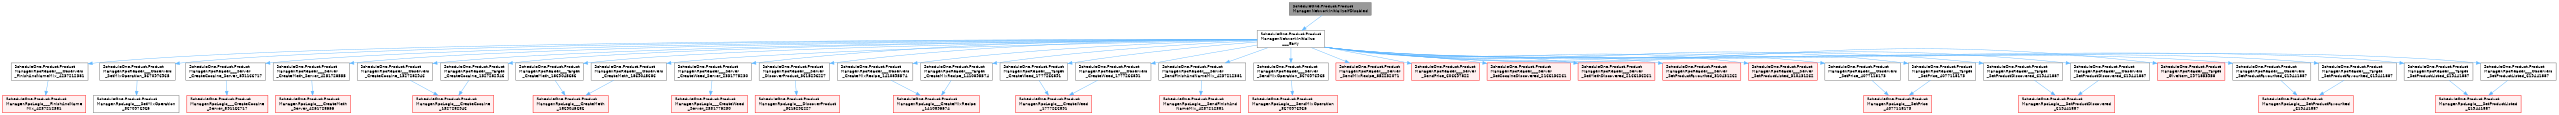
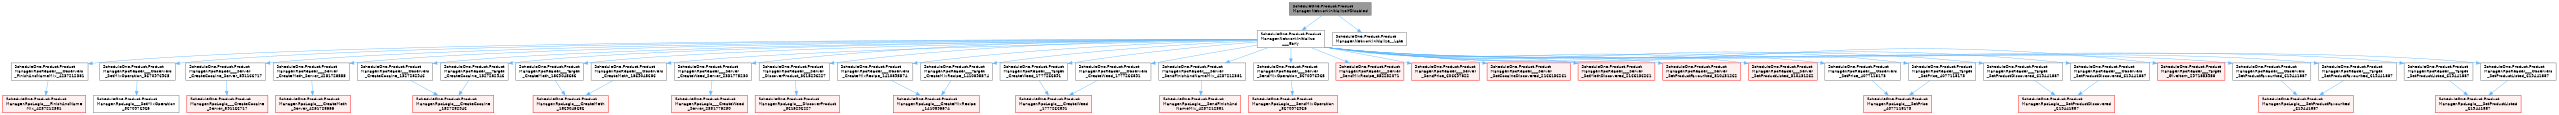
none -> (1369, 39)
